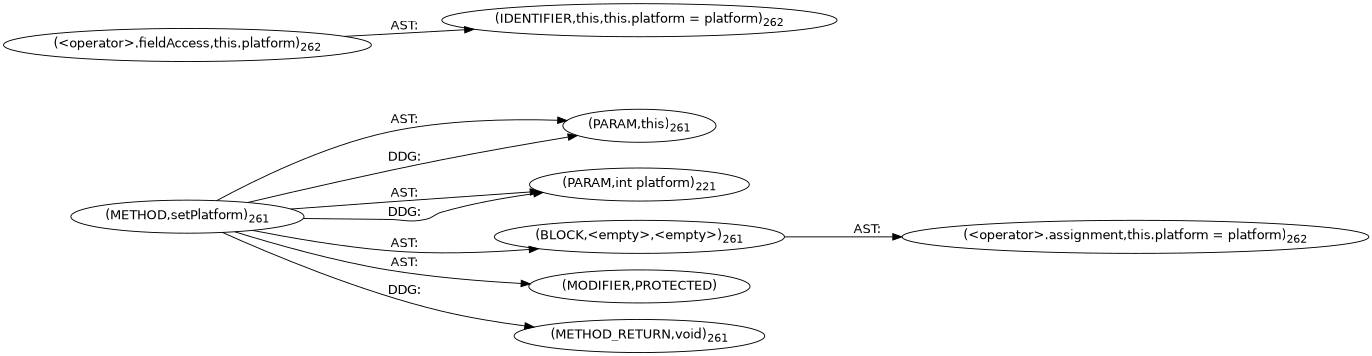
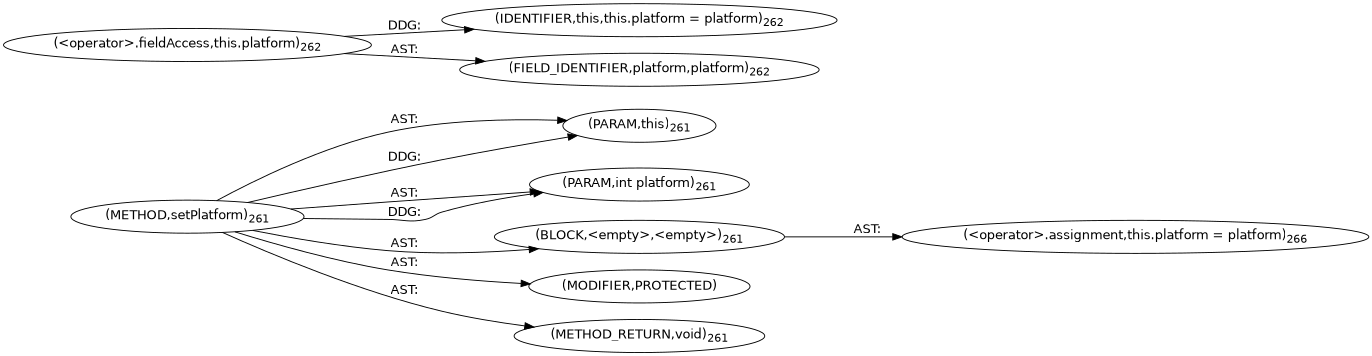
(407, 26) -> (407, 26)
none -> (639, 70)
(706, 183) -> (706, 183)
(1297, 235) -> (1297, 235)
(407, 291) -> (407, 291)
